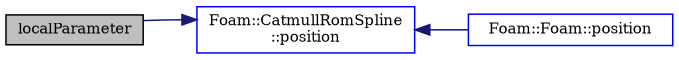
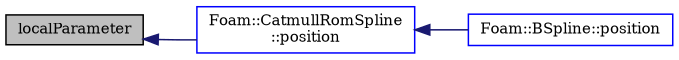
(163, 20) -> (178, 40)
(571, 30) -> (571, 30)
